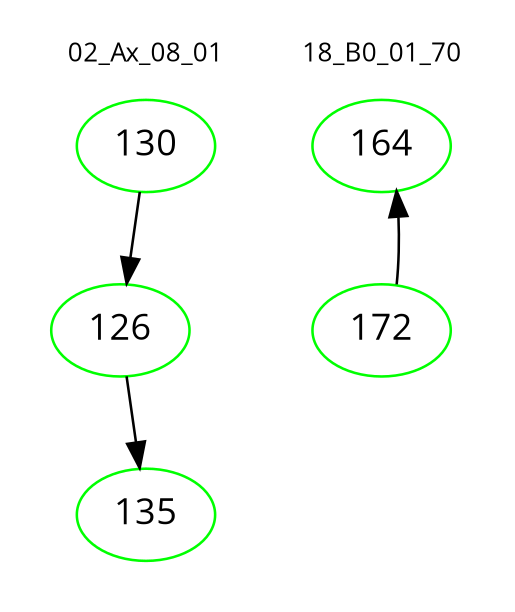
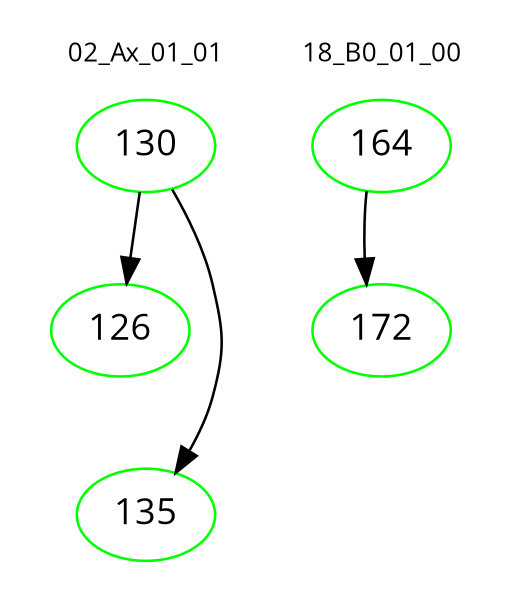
(146, 55) -> (146, 55)
(383, 55) -> (383, 55)
(399, 251) -> (364, 225)
(131, 409) -> (220, 318)
